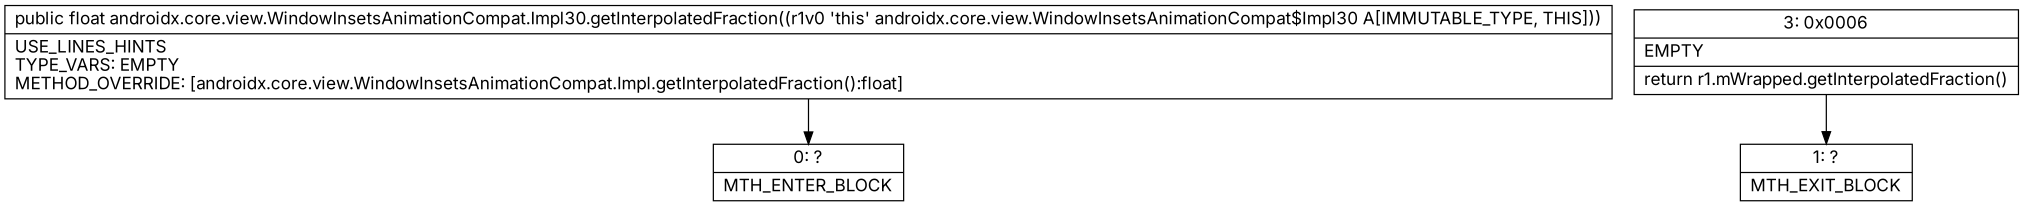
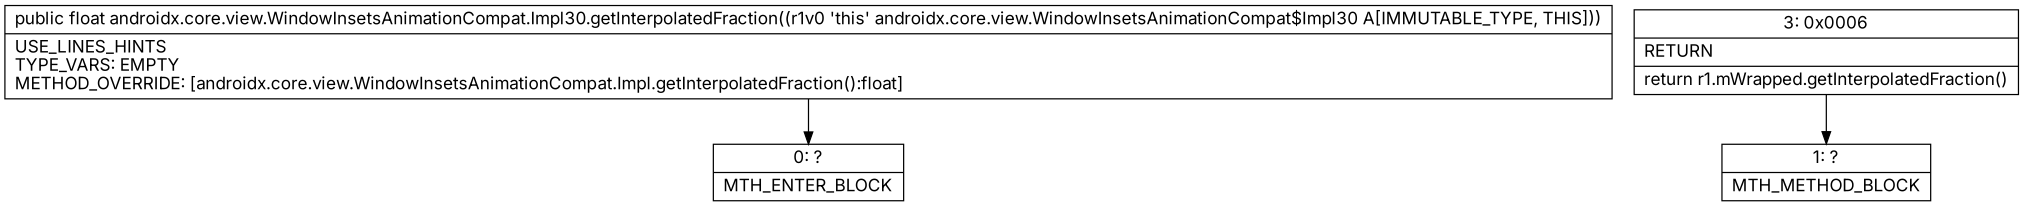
(1674, 52) -> (1679, 52)
(1826, 186) -> (1826, 186)
